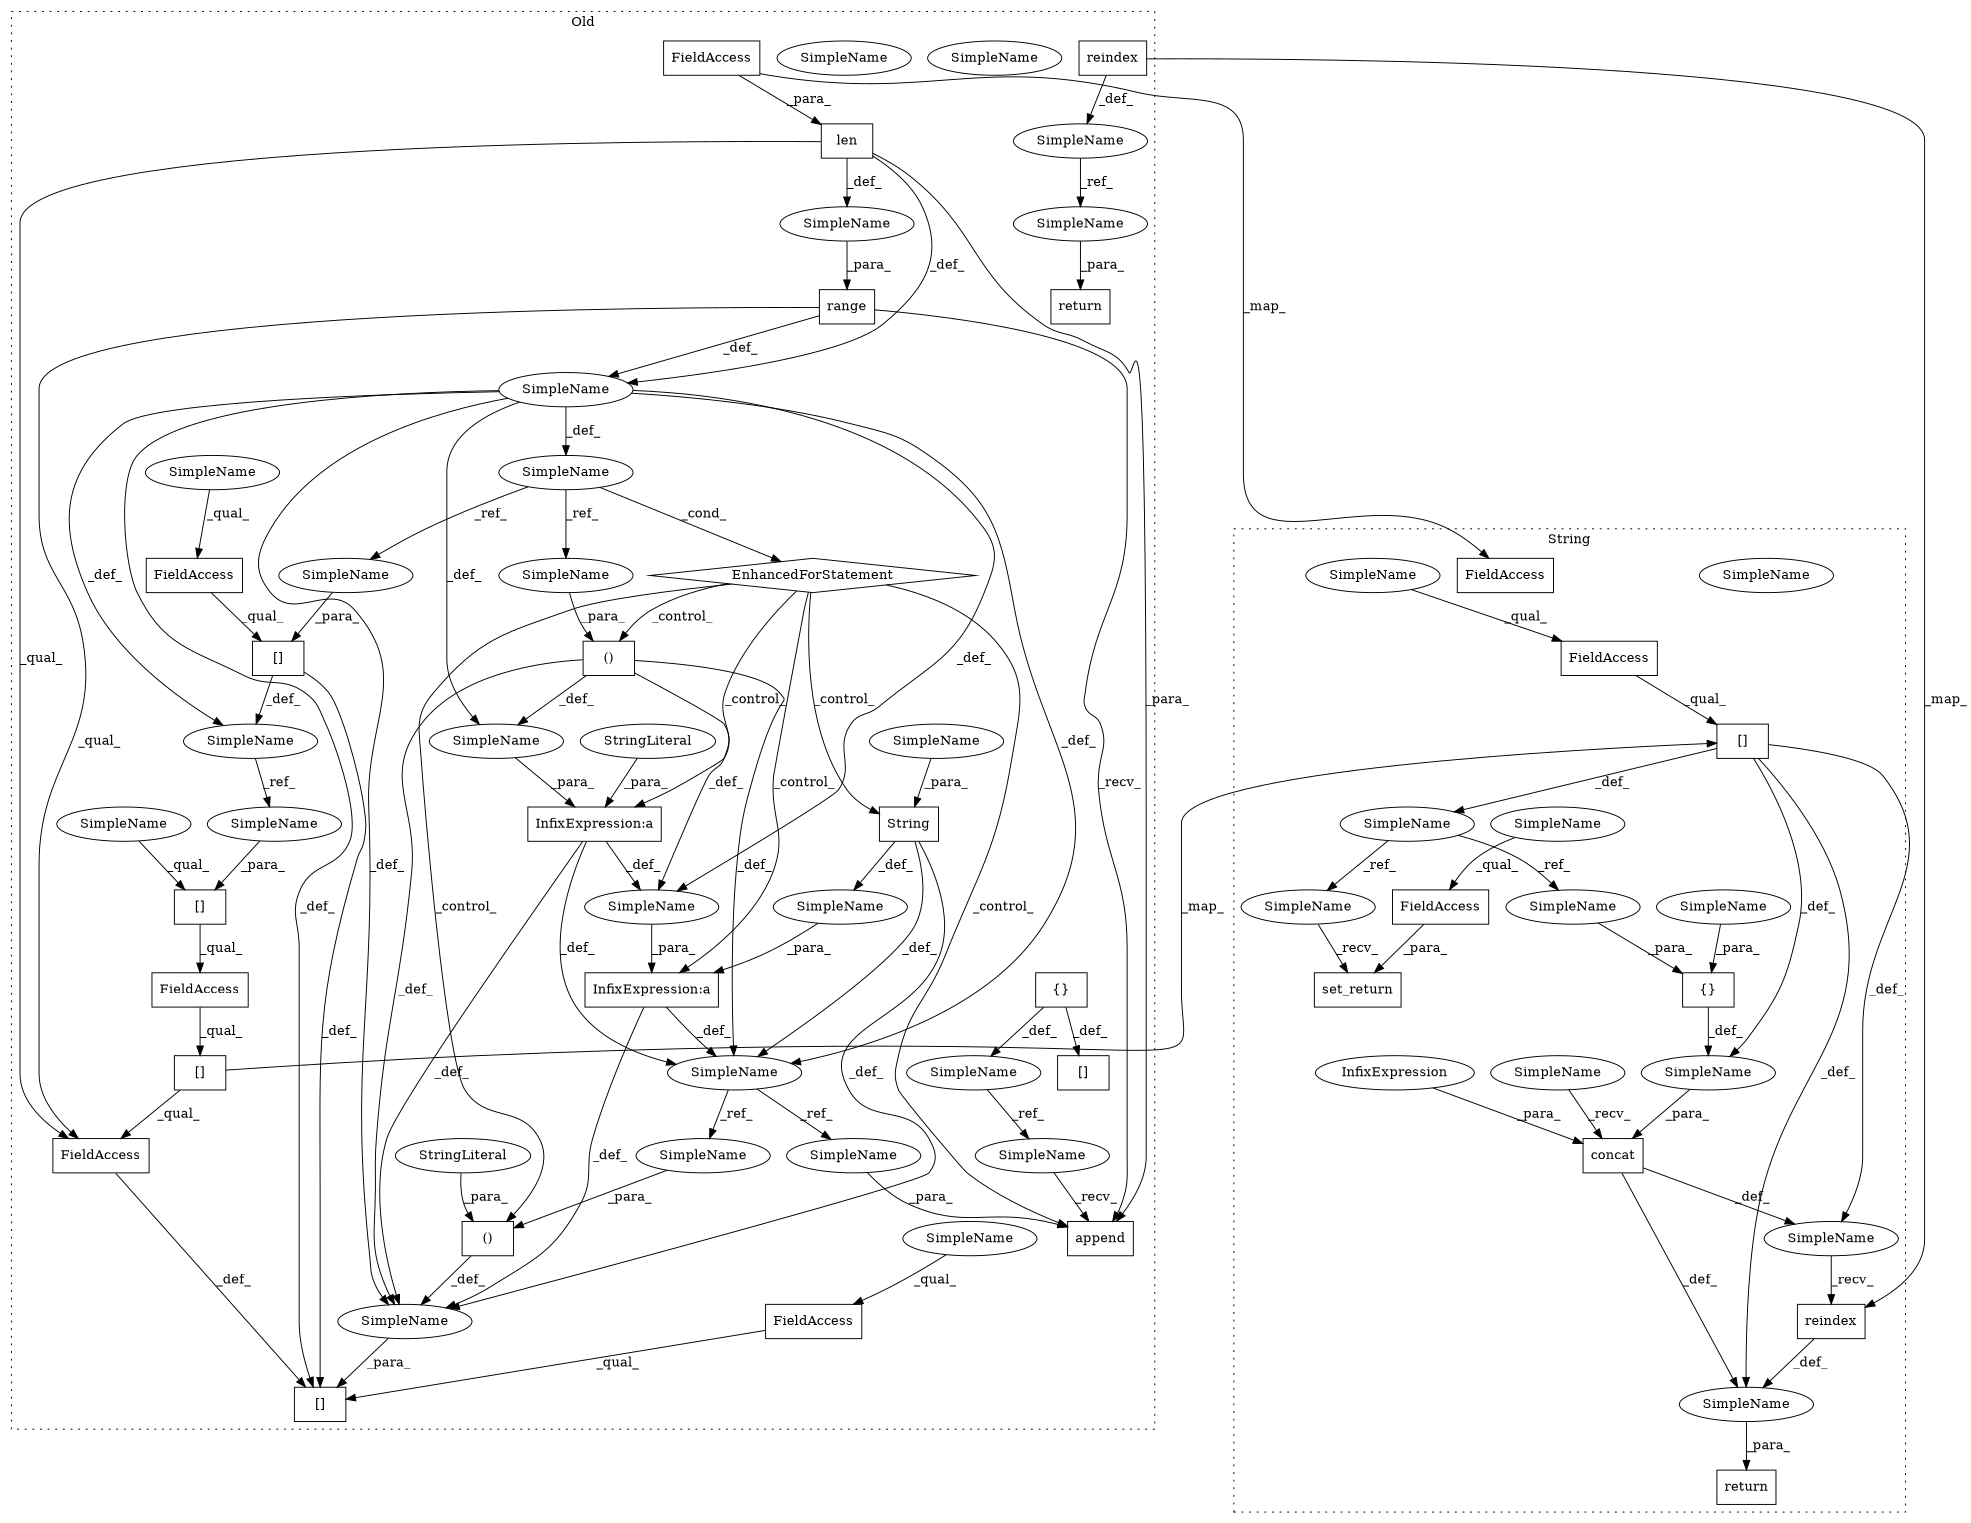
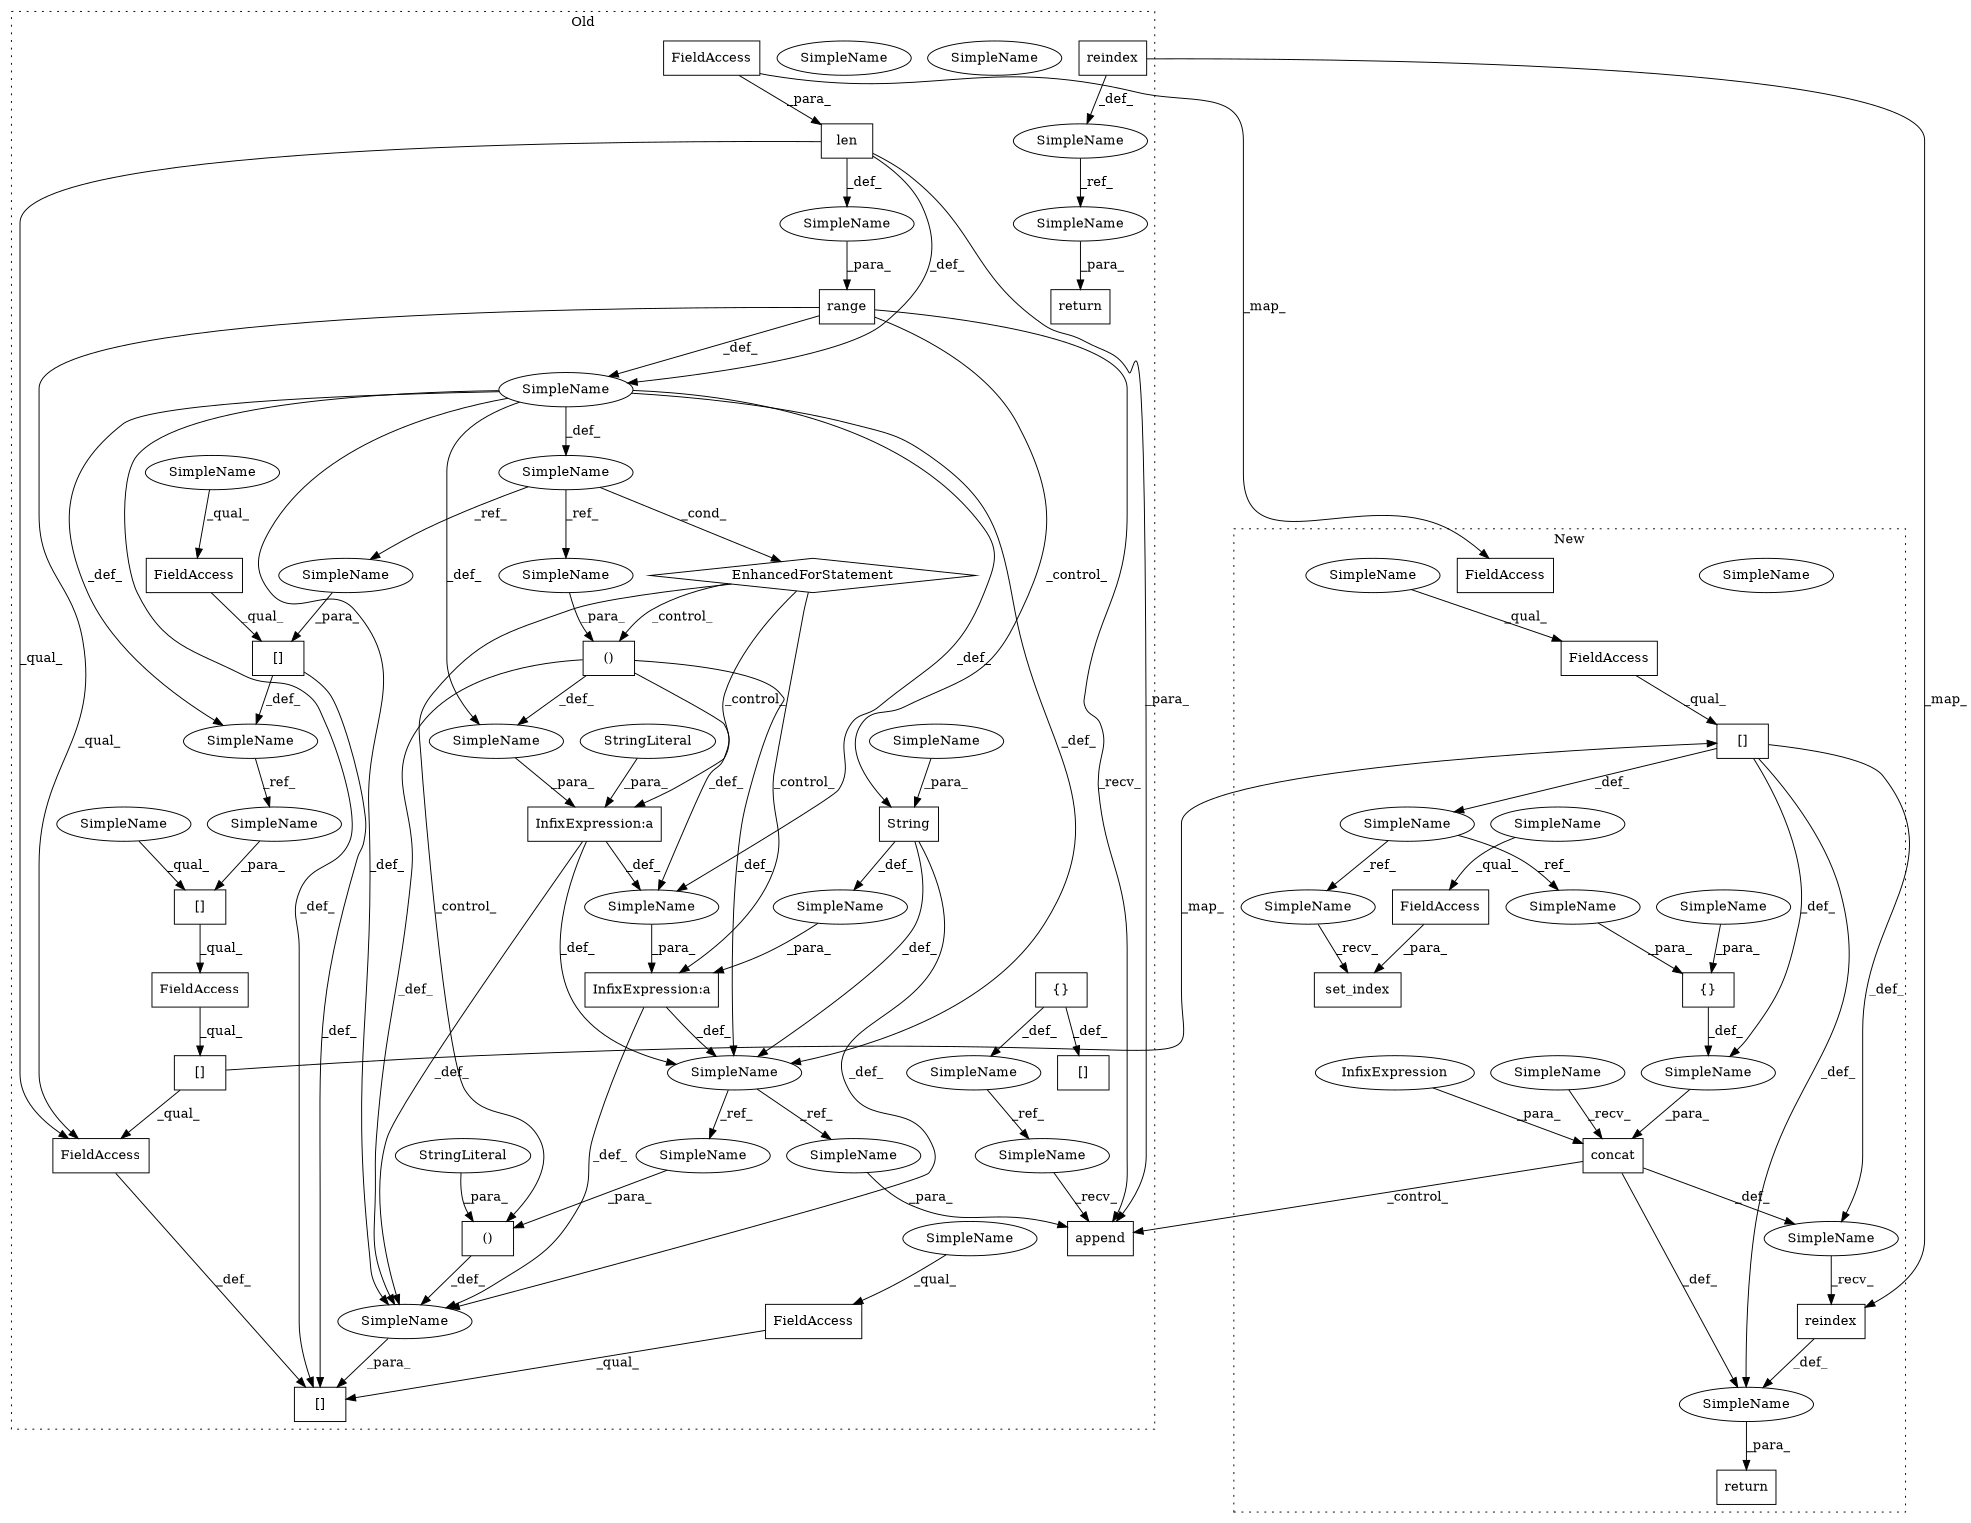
(1570, 540) -> (1570, 540)
(815, 710) -> (1038, 570)
(964, 910) -> (1363, 1196)
(1358, 990) -> (1358, 990)
